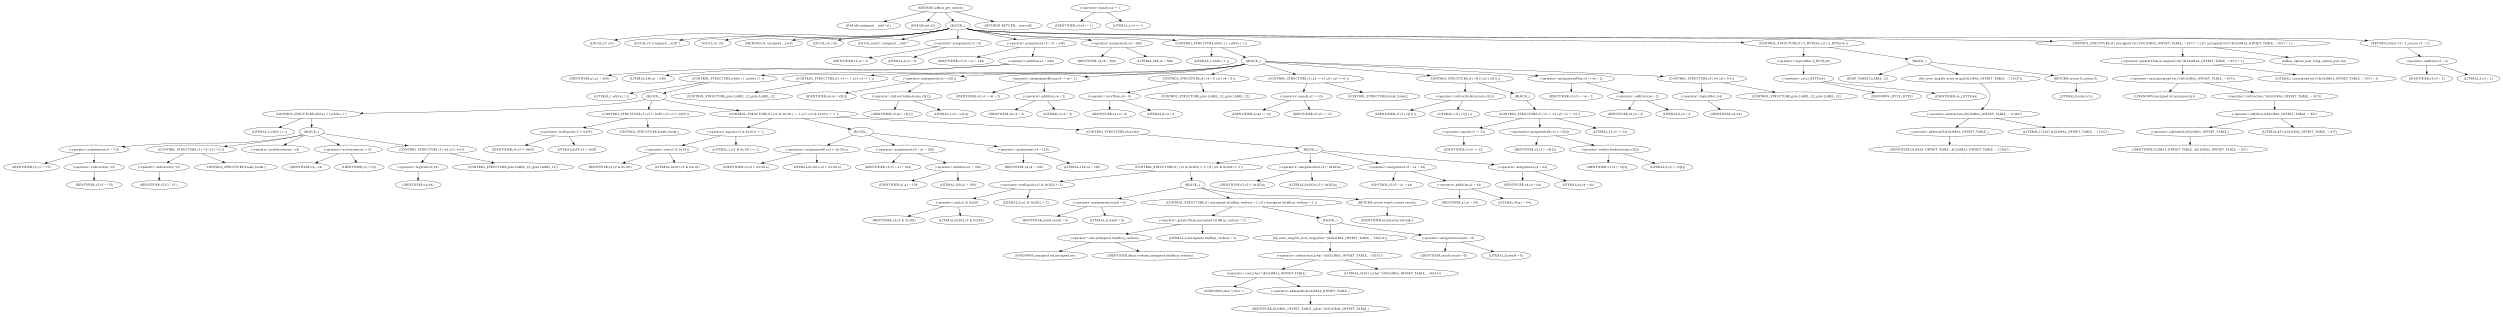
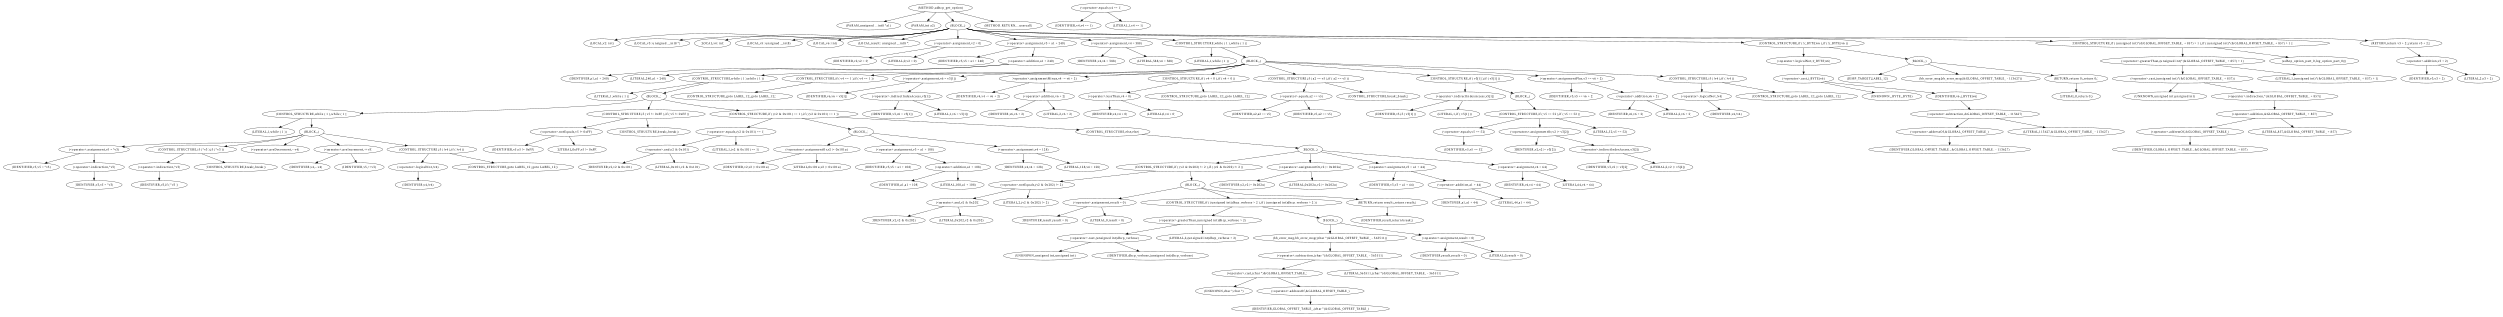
(769, 43) -> (769, 43)
(1990, 95) -> (1965, 104)
(1392, 185) -> (1392, 185)
